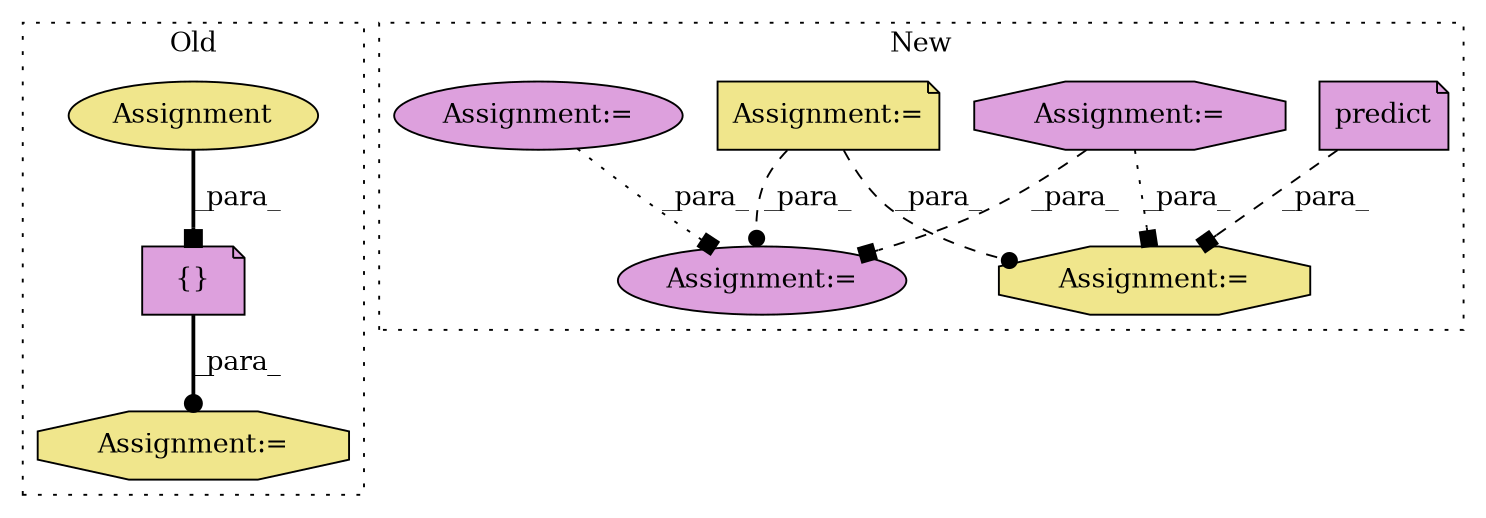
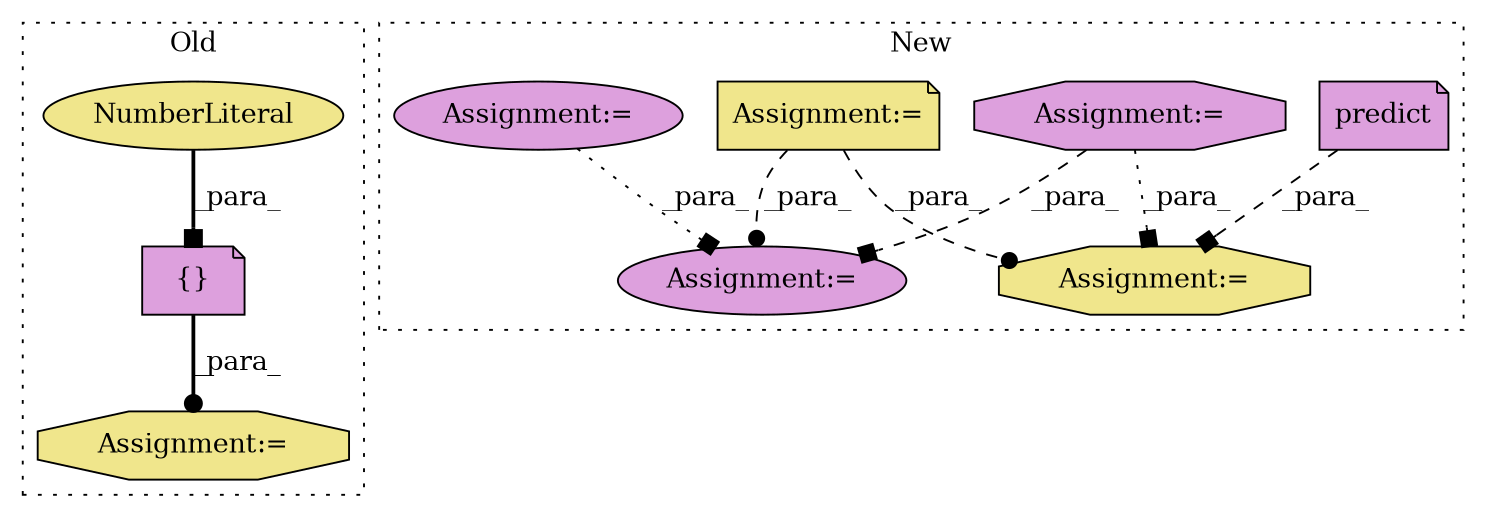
(193, 116) -> (193, 116)
